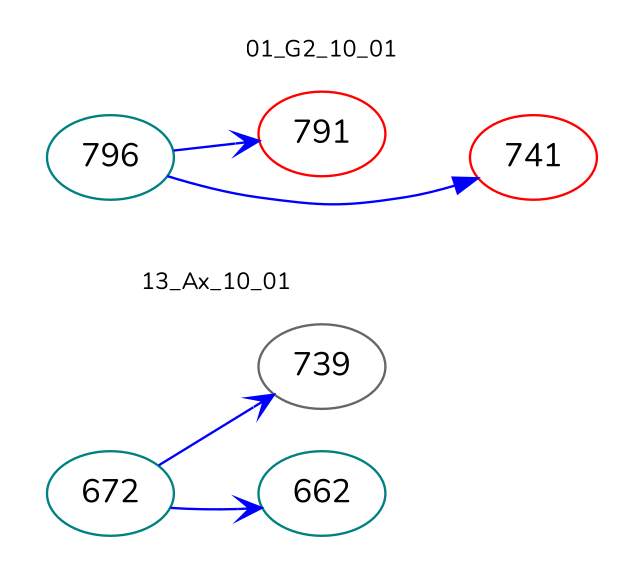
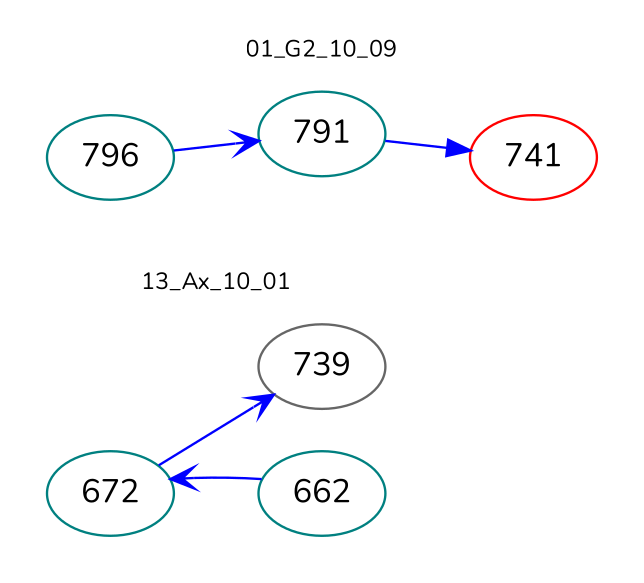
(322, 51) -> (322, 51)
(322, 134) -> (322, 134)
(310, 203) -> (416, 144)
(204, 509) -> (228, 478)
